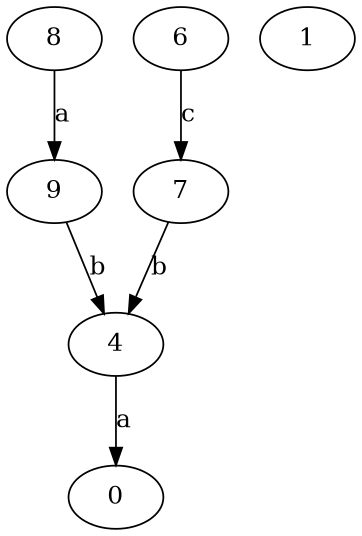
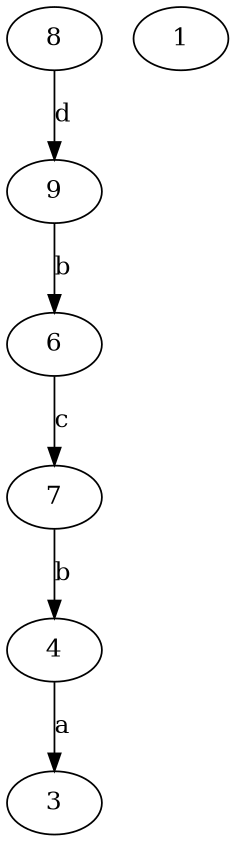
(62, 115) -> (63, 115)
(82, 260) -> (54, 259)
(116, 497) -> (54, 803)
